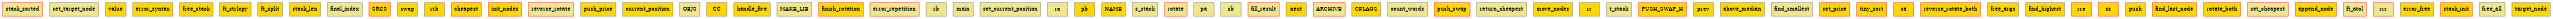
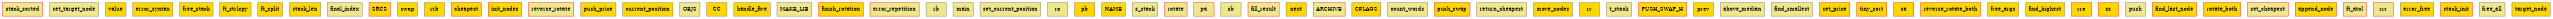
(1204, 9) -> (1204, 9)
(1742, 9) -> (1742, 9)
(2135, 9) -> (2135, 9)
